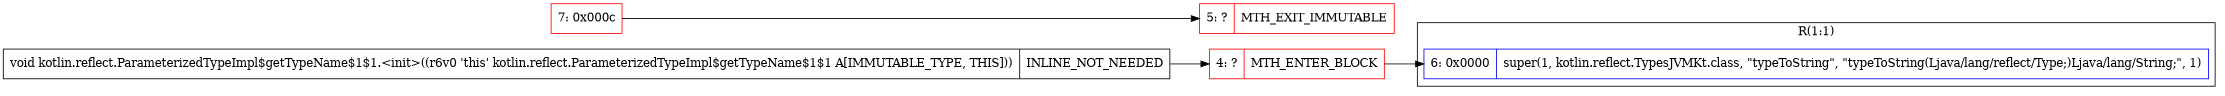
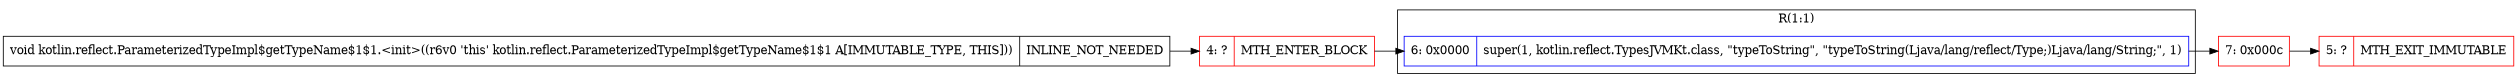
none -> (2201, 51)
